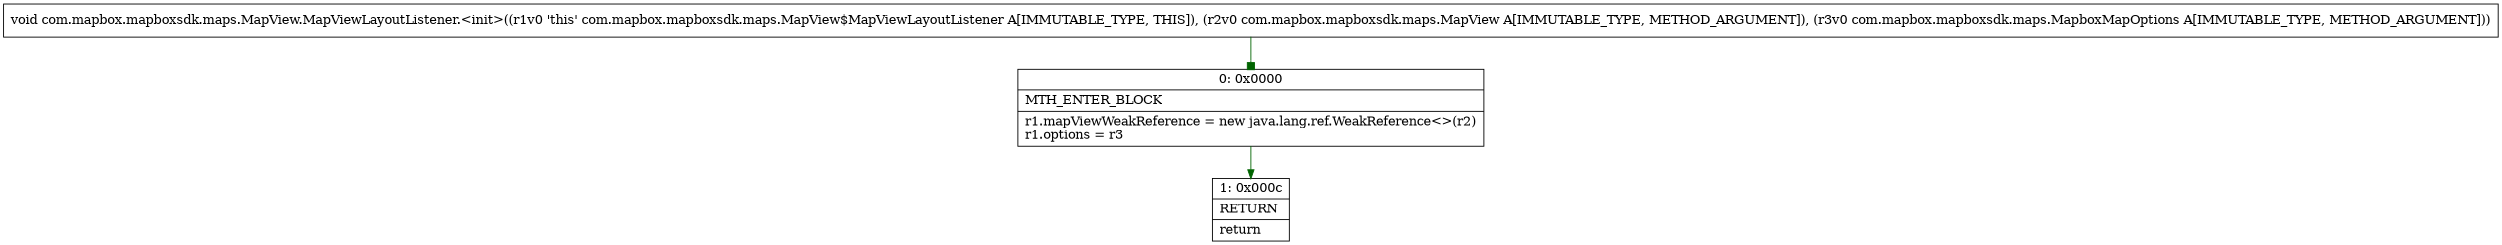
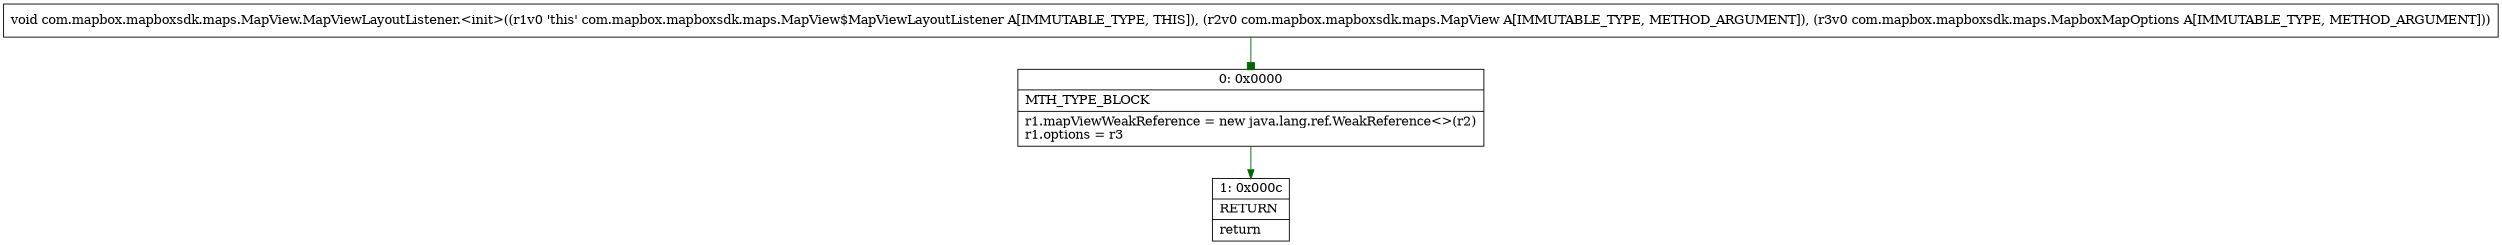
(1094, 100) -> (1087, 100)
